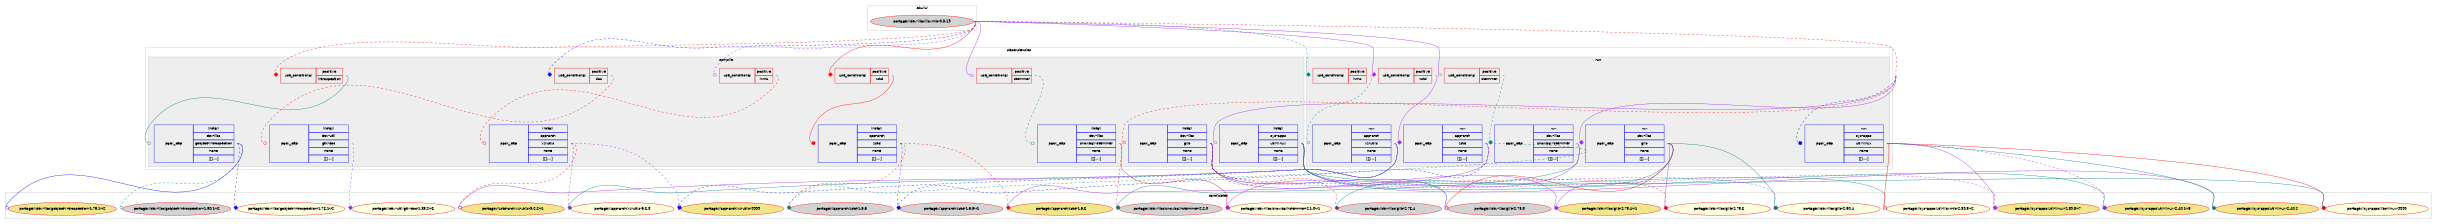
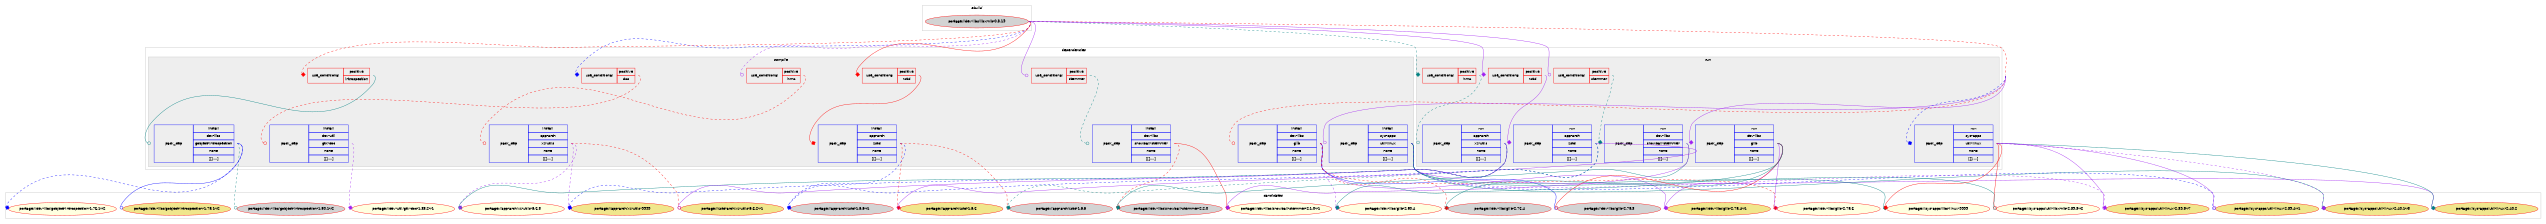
(403, 209) -> (403, 209)
none -> (2267, 209)
